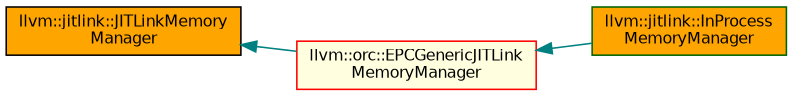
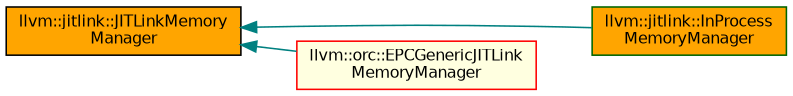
(572, 46) -> (424, 25)
